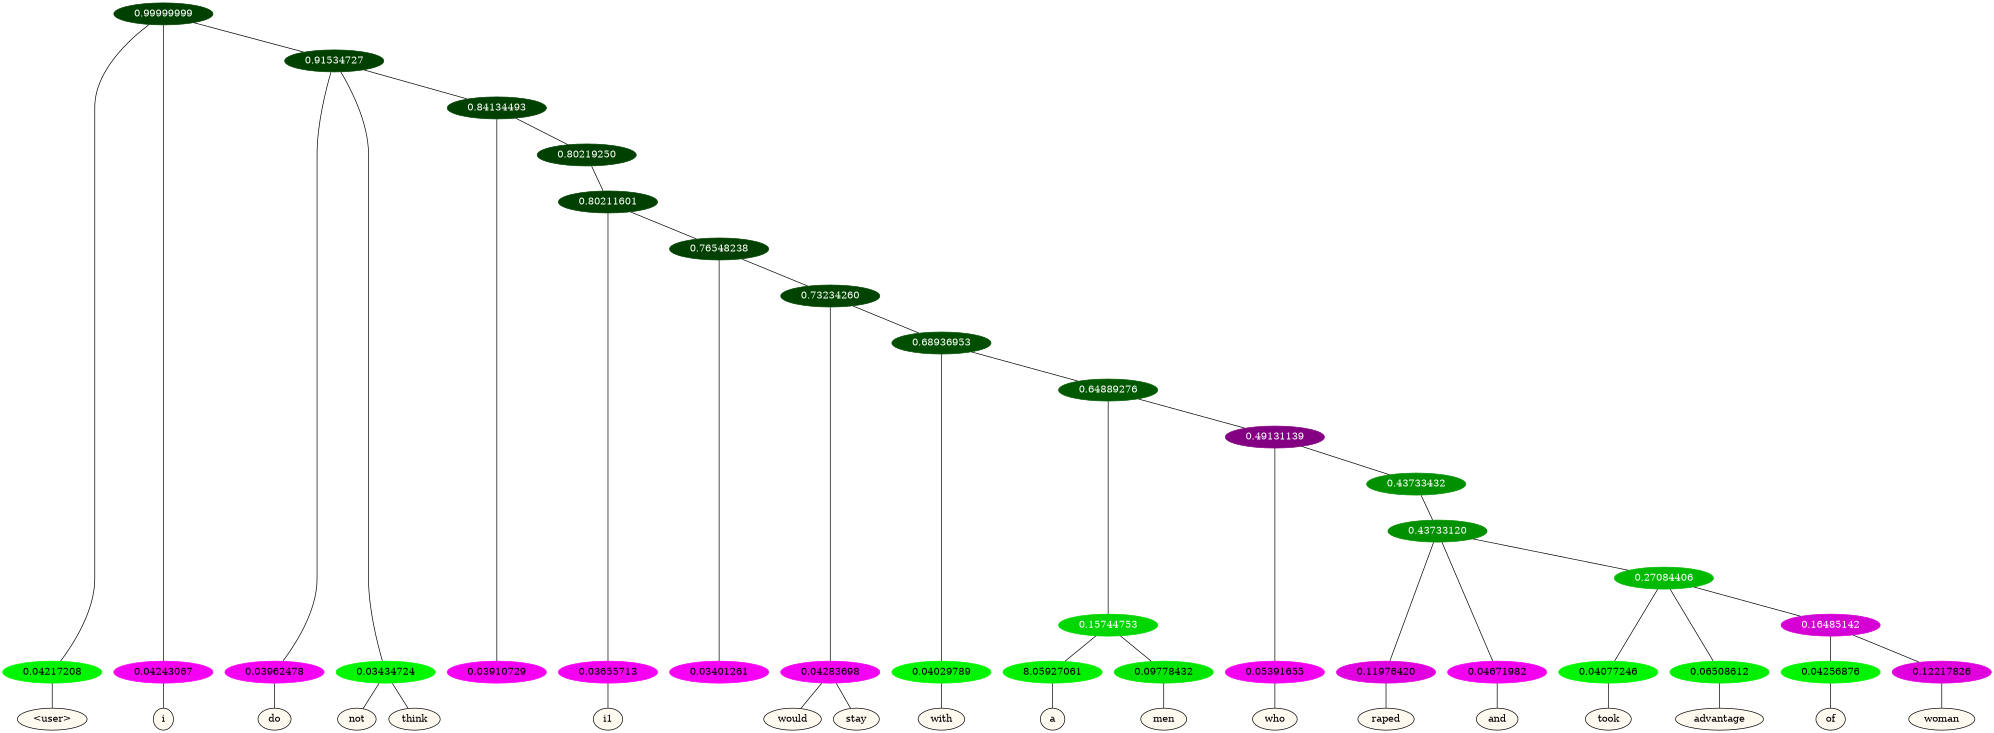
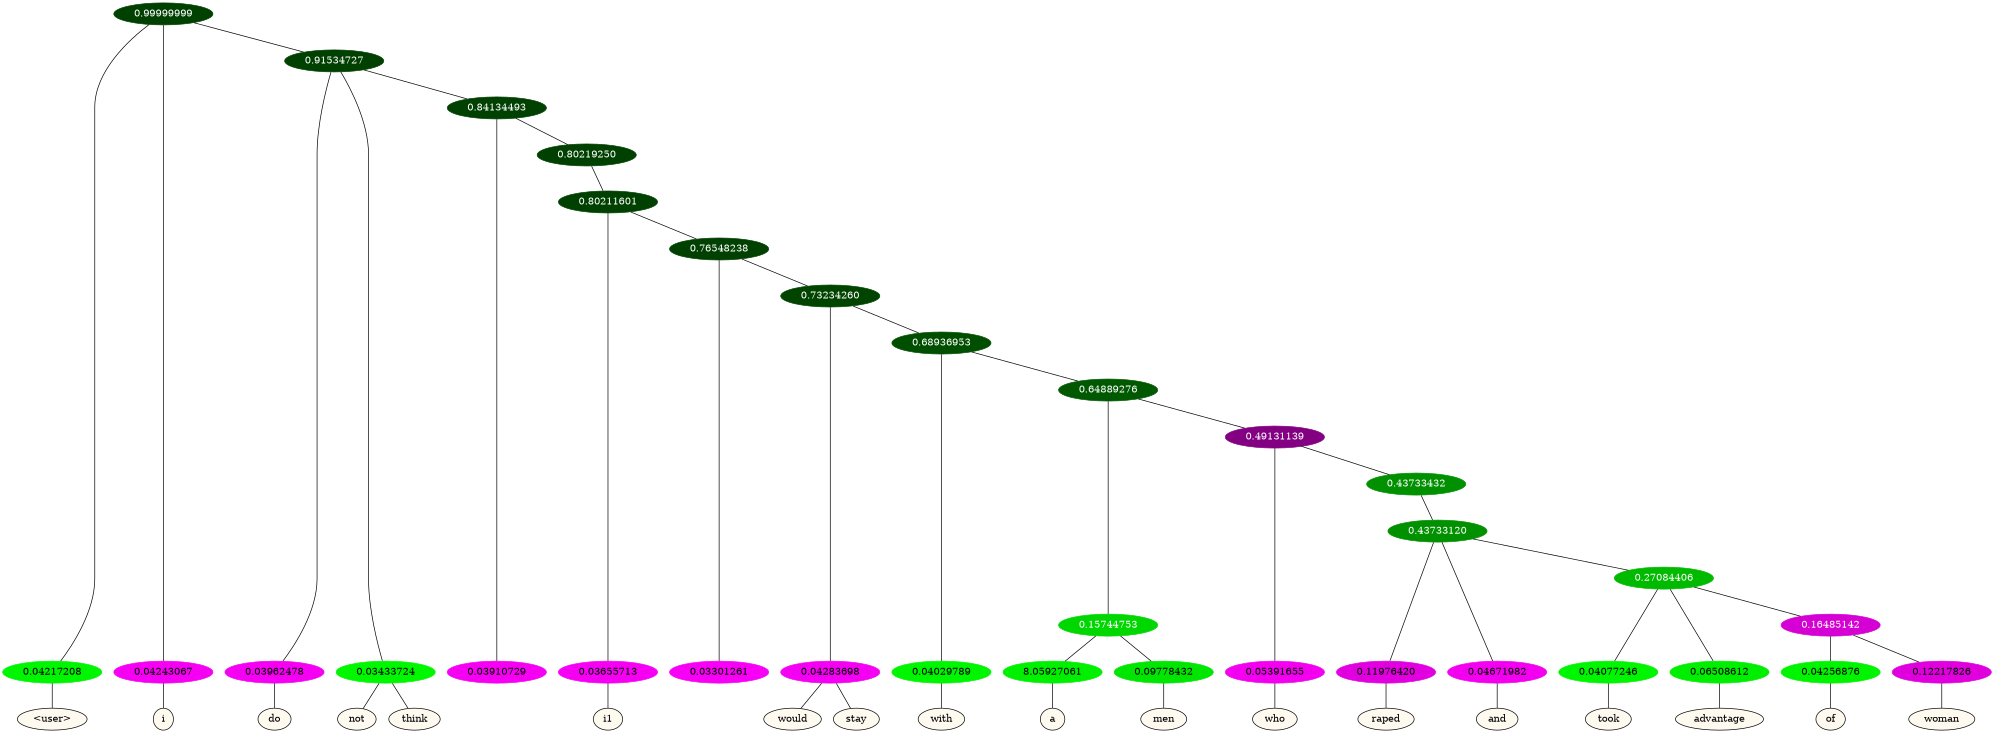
(386, 672) -> (386, 672)
(719, 672) -> (719, 672)
